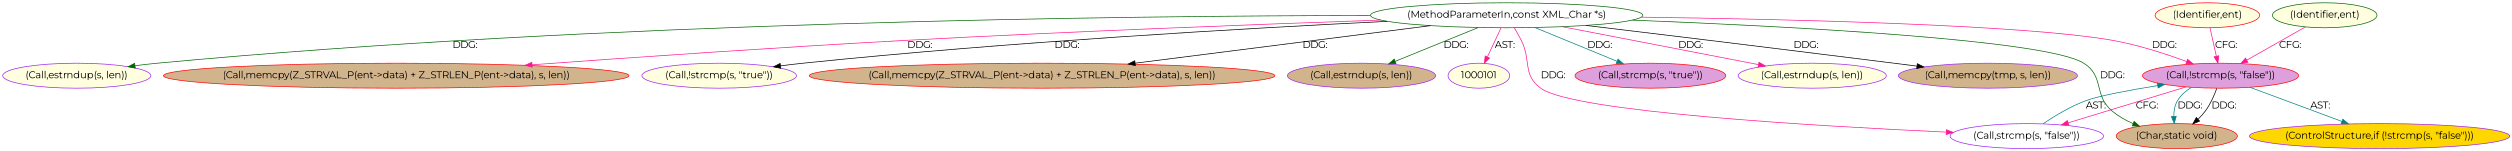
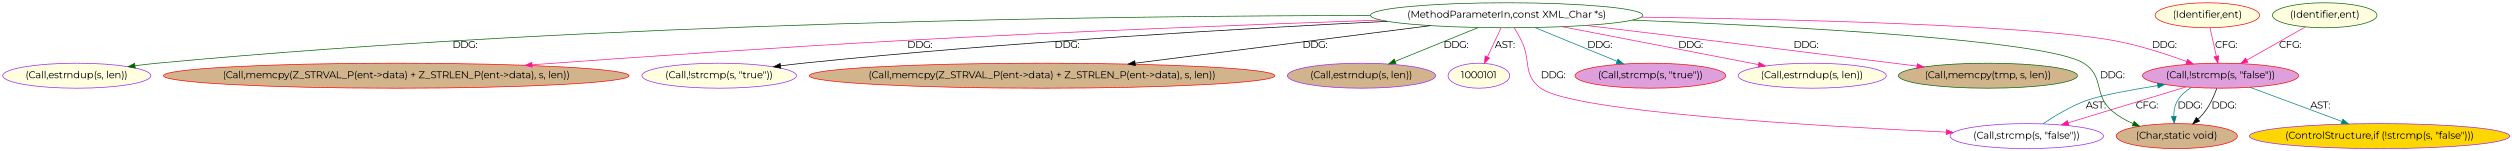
(1751, 46) -> (1751, 46)
(1988, 76) -> (1988, 76)
